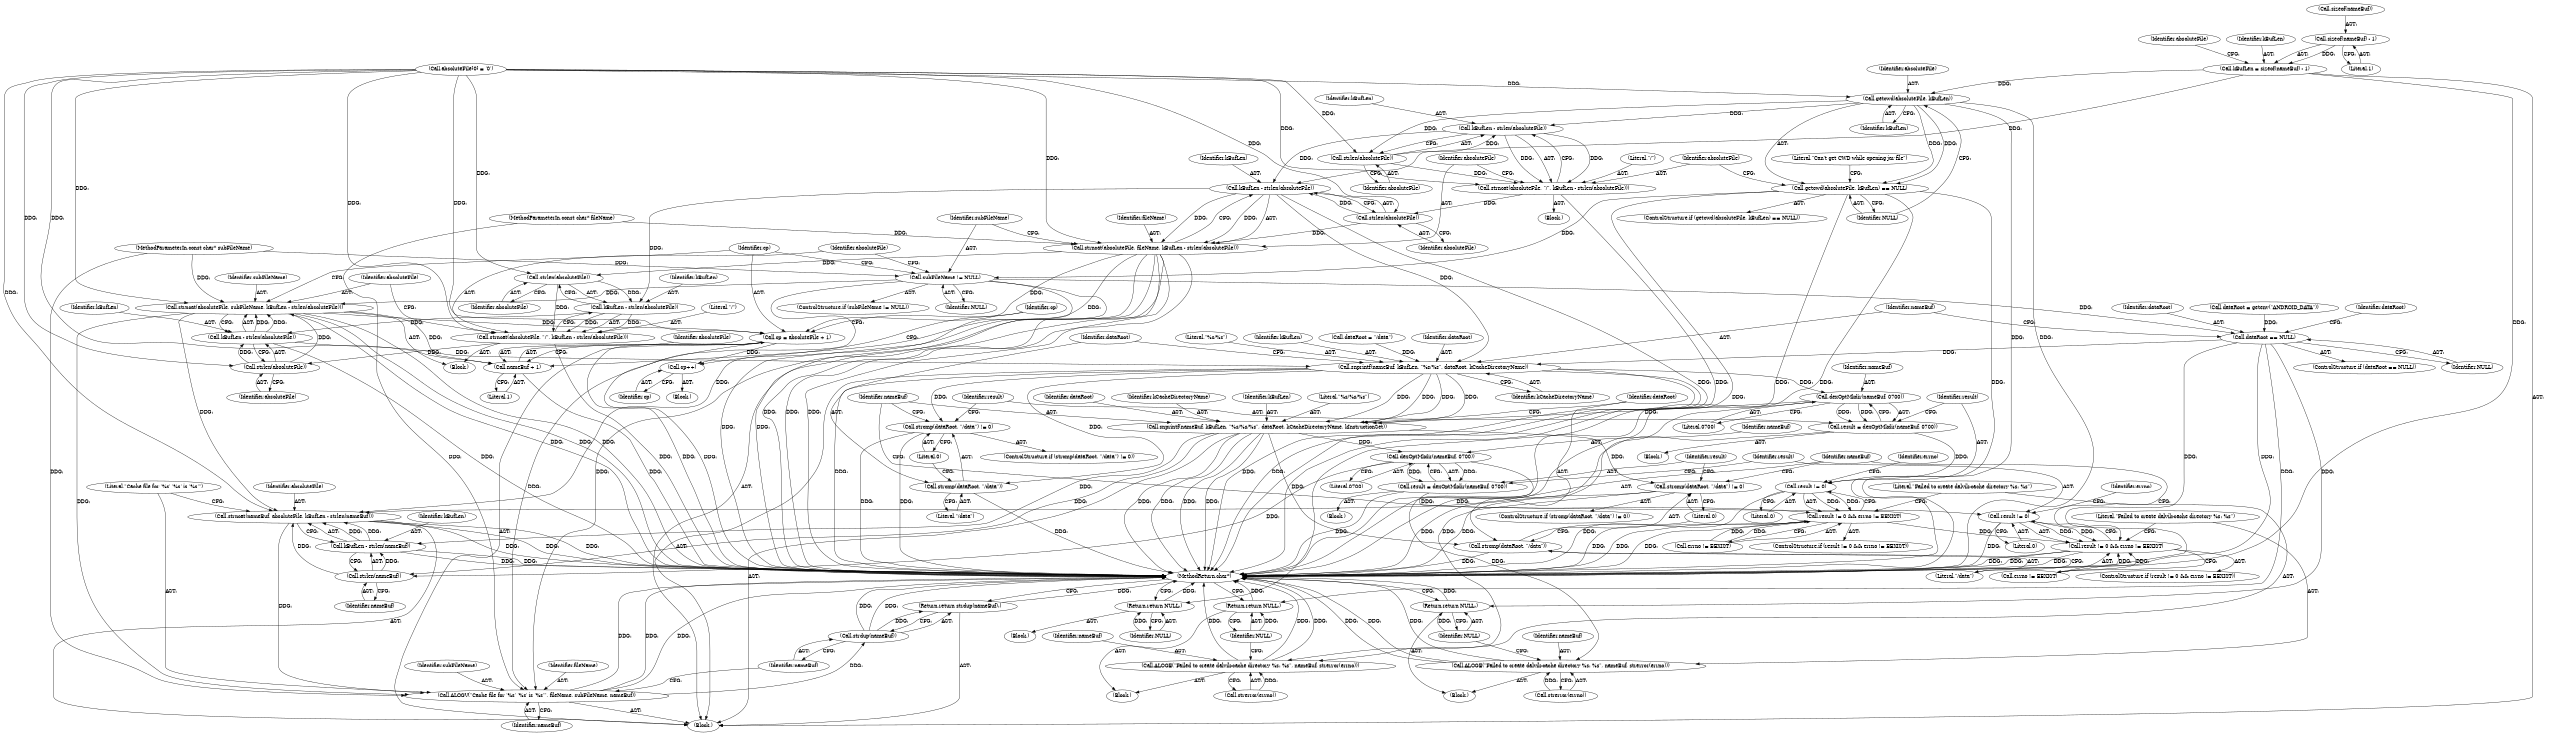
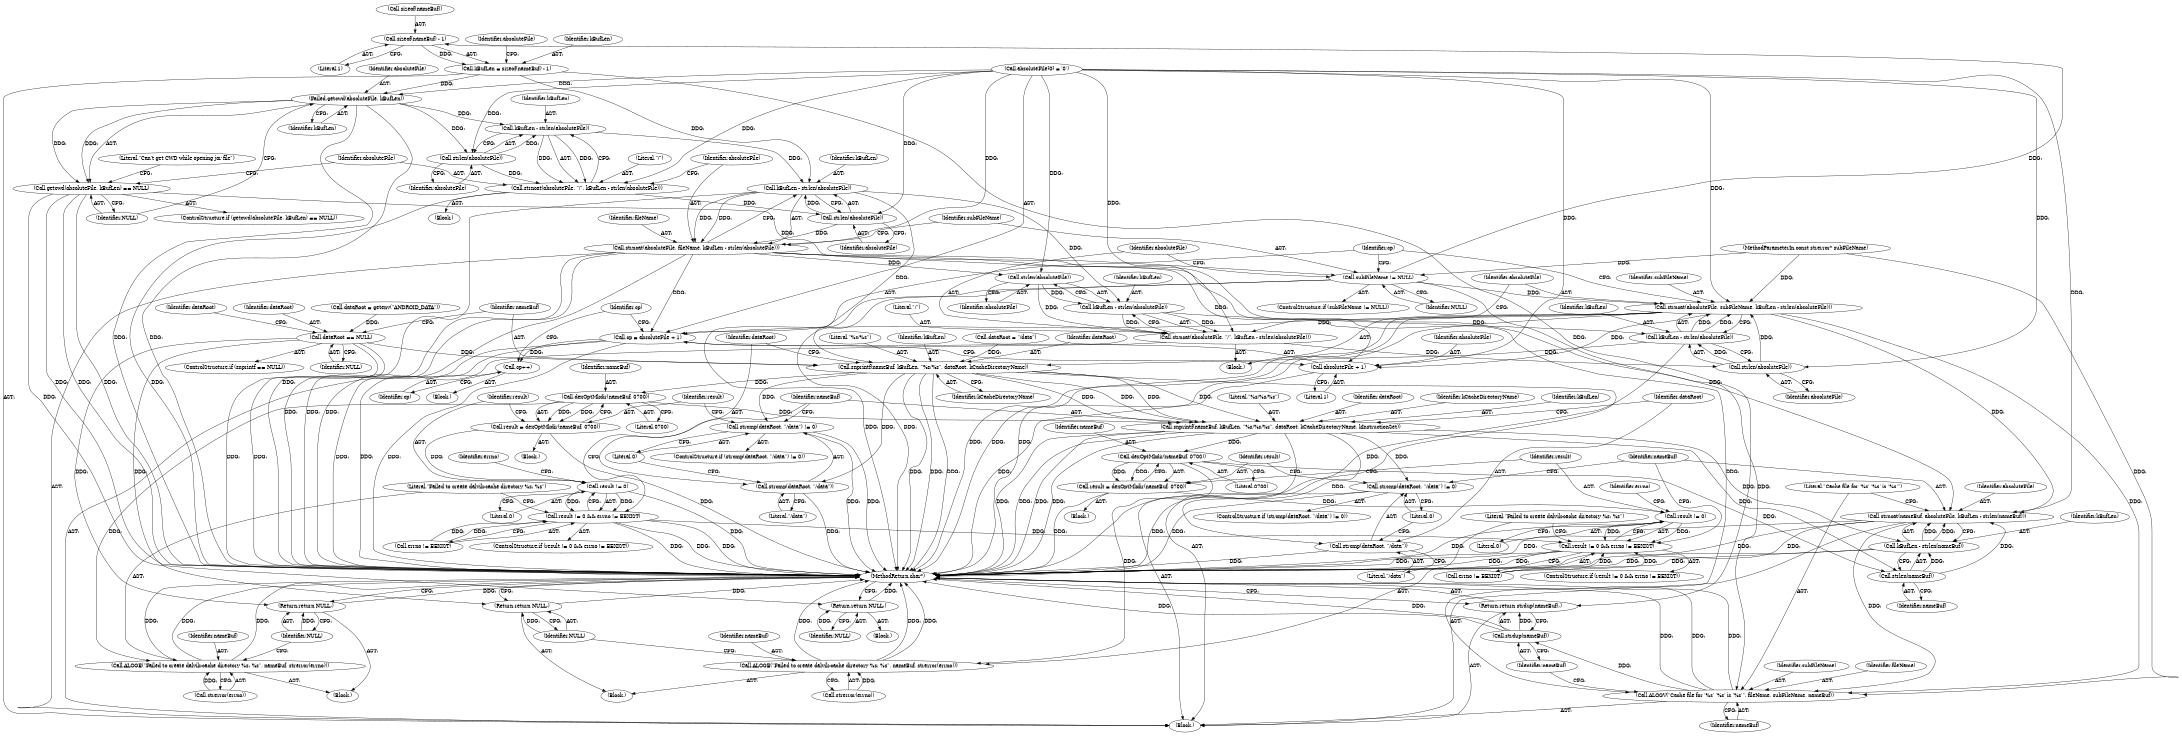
(1908, 99) -> (356, 99)
(461, 204) -> (1030, 204)
(562, 219) -> none
(194, 248) -> (1806, 248)
(1614, 290) -> (1632, 53)
(517, 368) -> (1338, 368)
(2364, 368) -> (235, 368)
(2154, 564) -> (1325, 223)
(1125, 592) -> (1457, 592)
